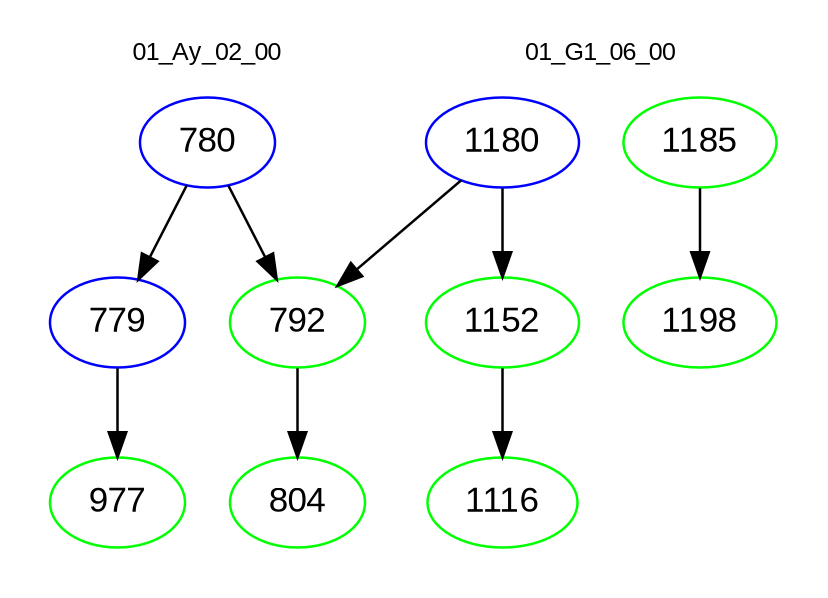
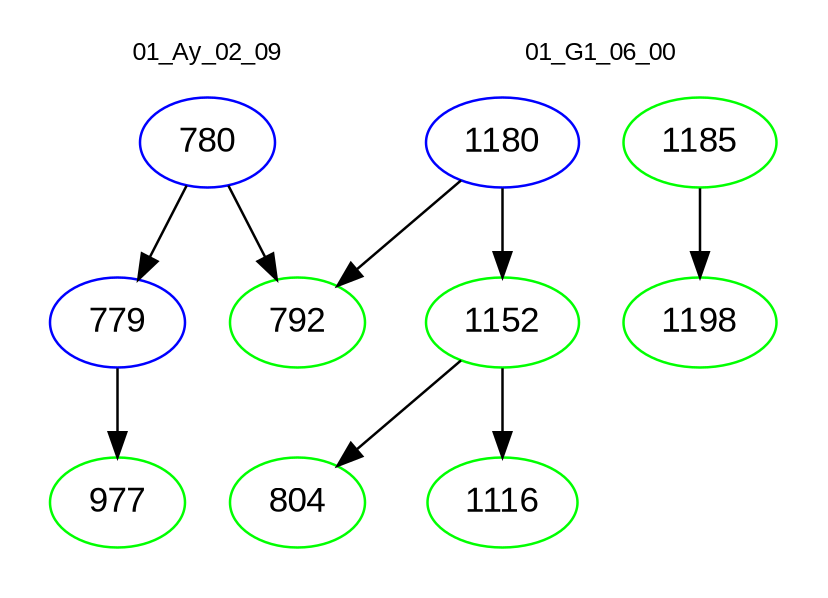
(208, 54) -> (208, 54)
(298, 400) -> (422, 394)
